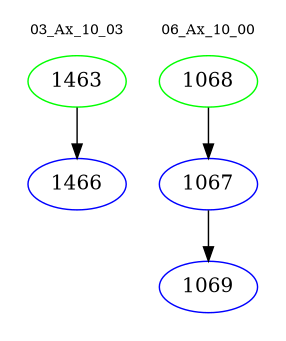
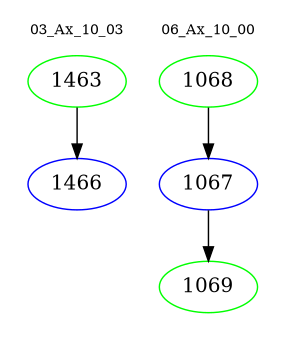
(208, 287) -> (208, 287)
